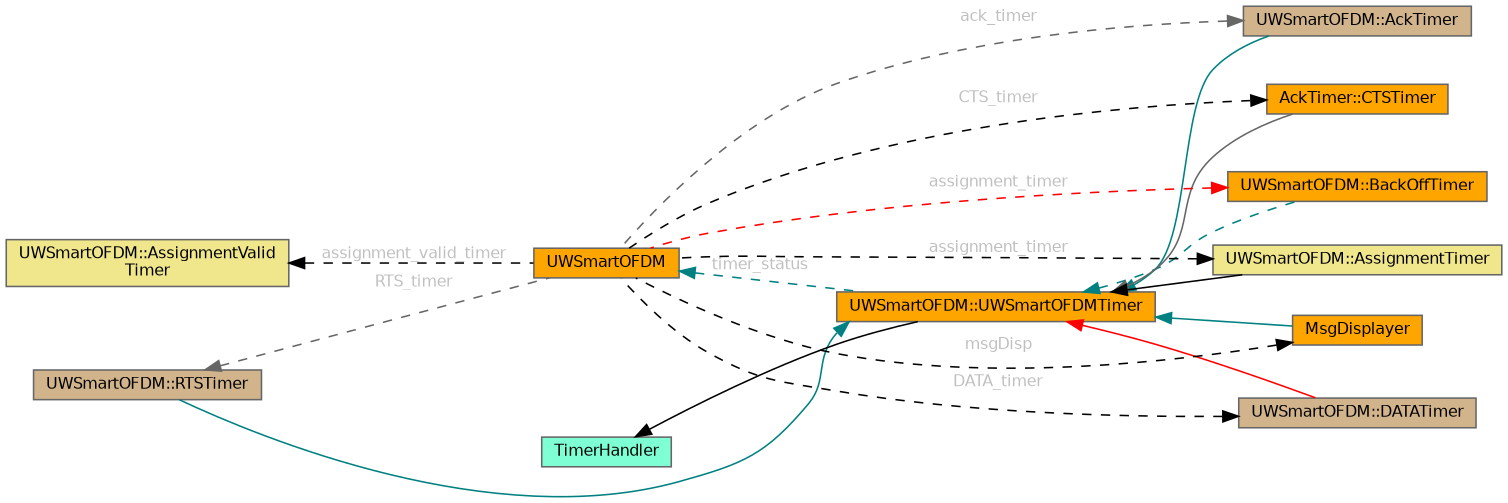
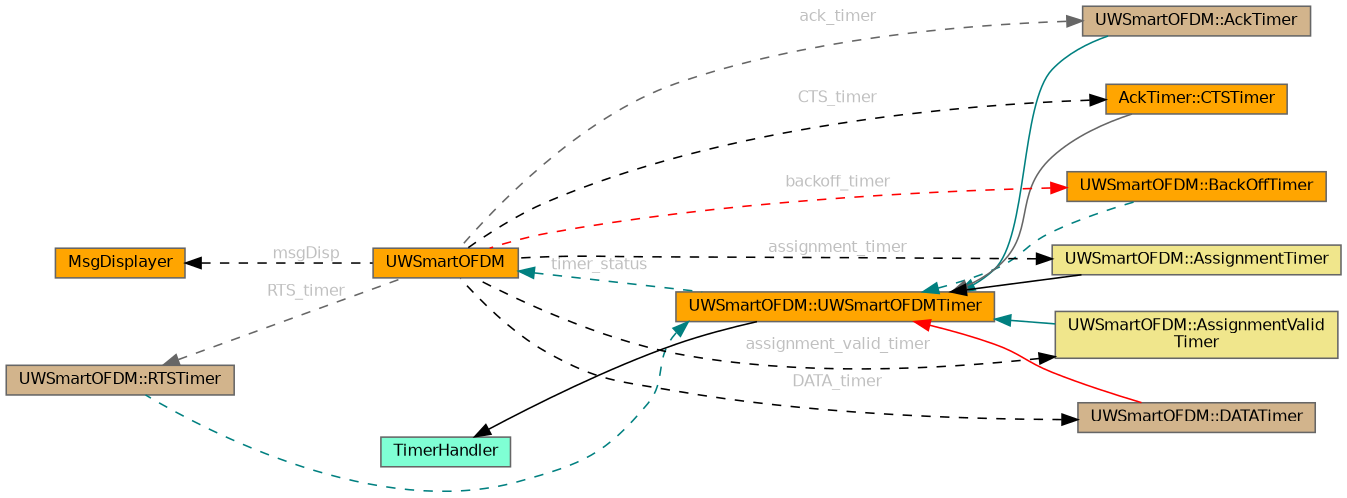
(996, 183) -> (835, 183)
(1232, 322) -> (1033, 322)
(538, 496) -> (439, 490)
